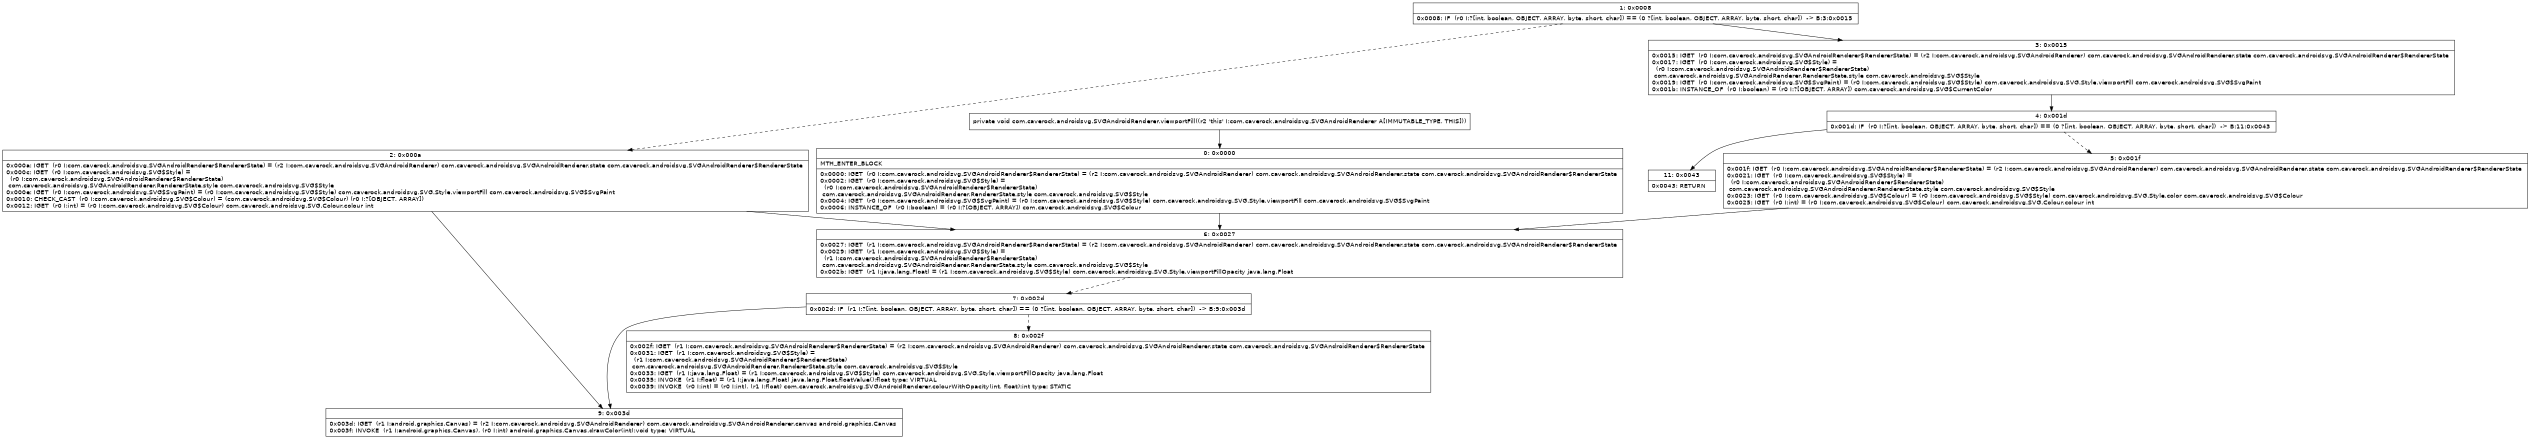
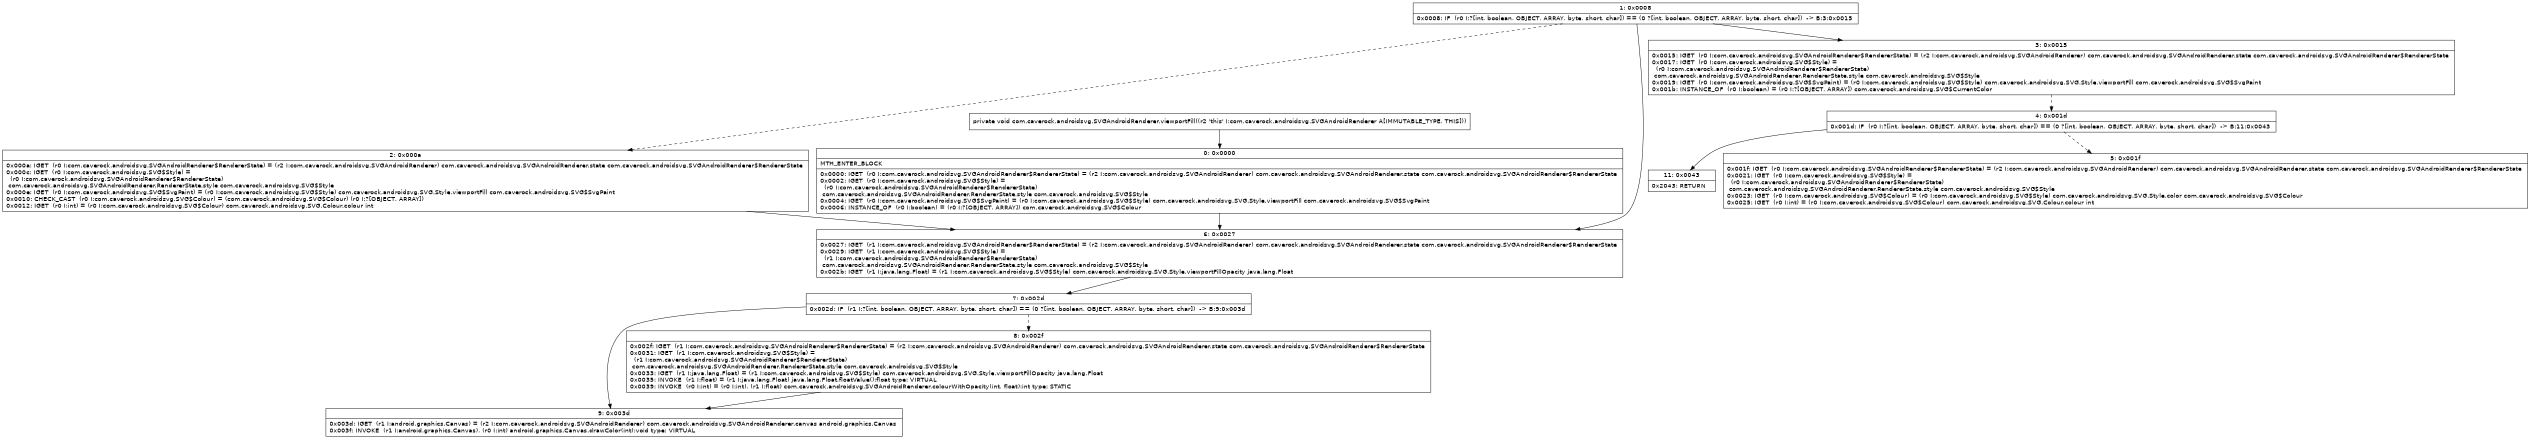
(2051, 101) -> (2051, 101)
(1682, 186) -> (1682, 186)
(1654, 219) -> (1643, 145)
(1101, 285) -> (1101, 285)
(516, 308) -> (765, 400)
